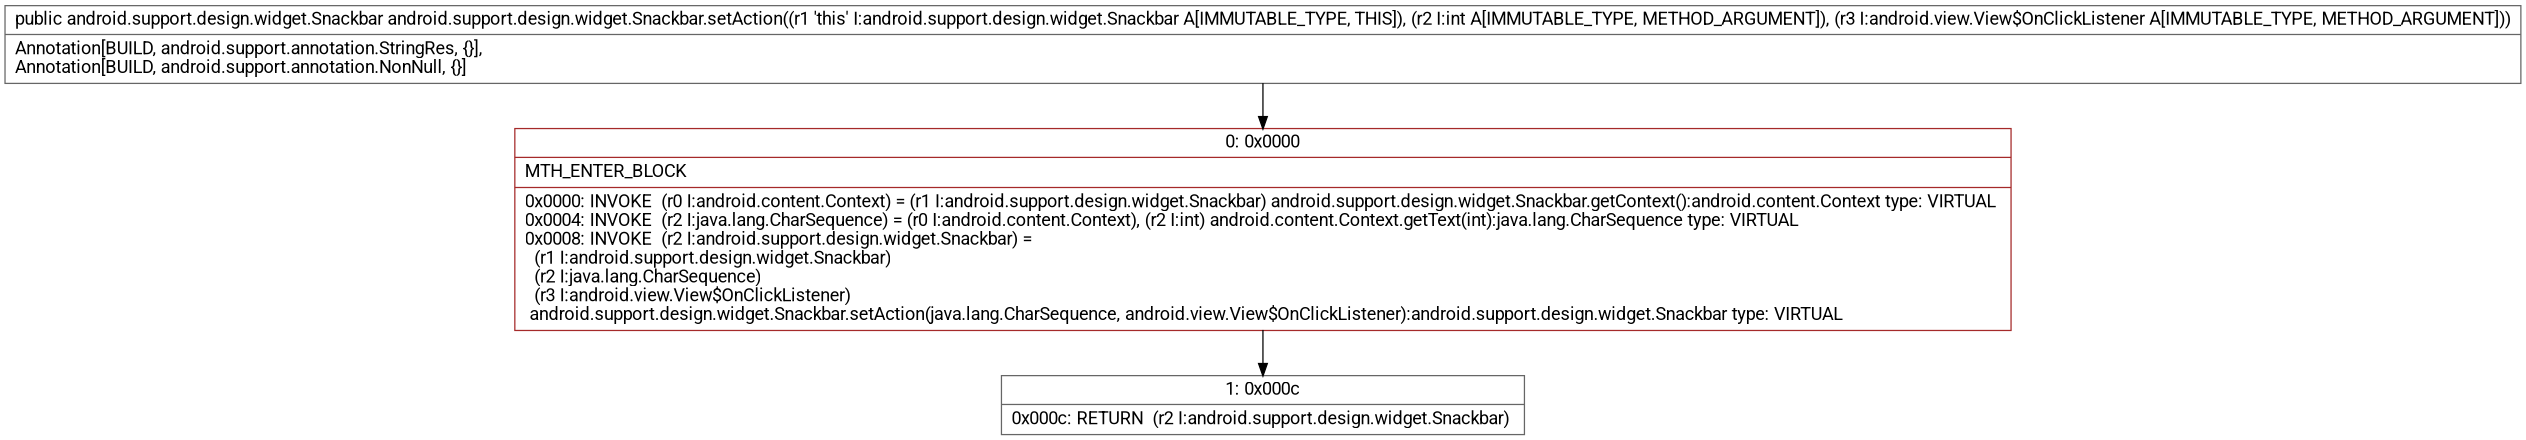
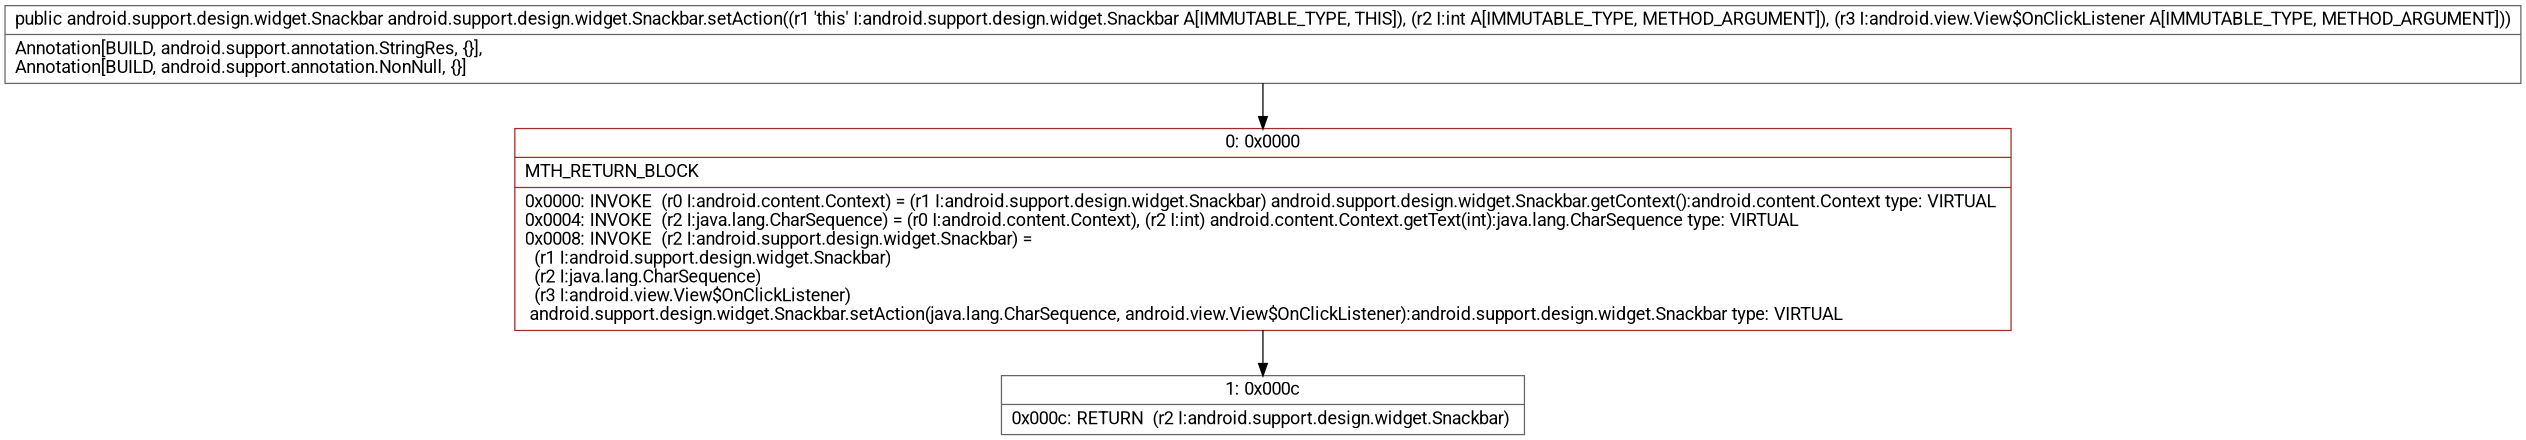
(606, 172) -> (612, 172)
